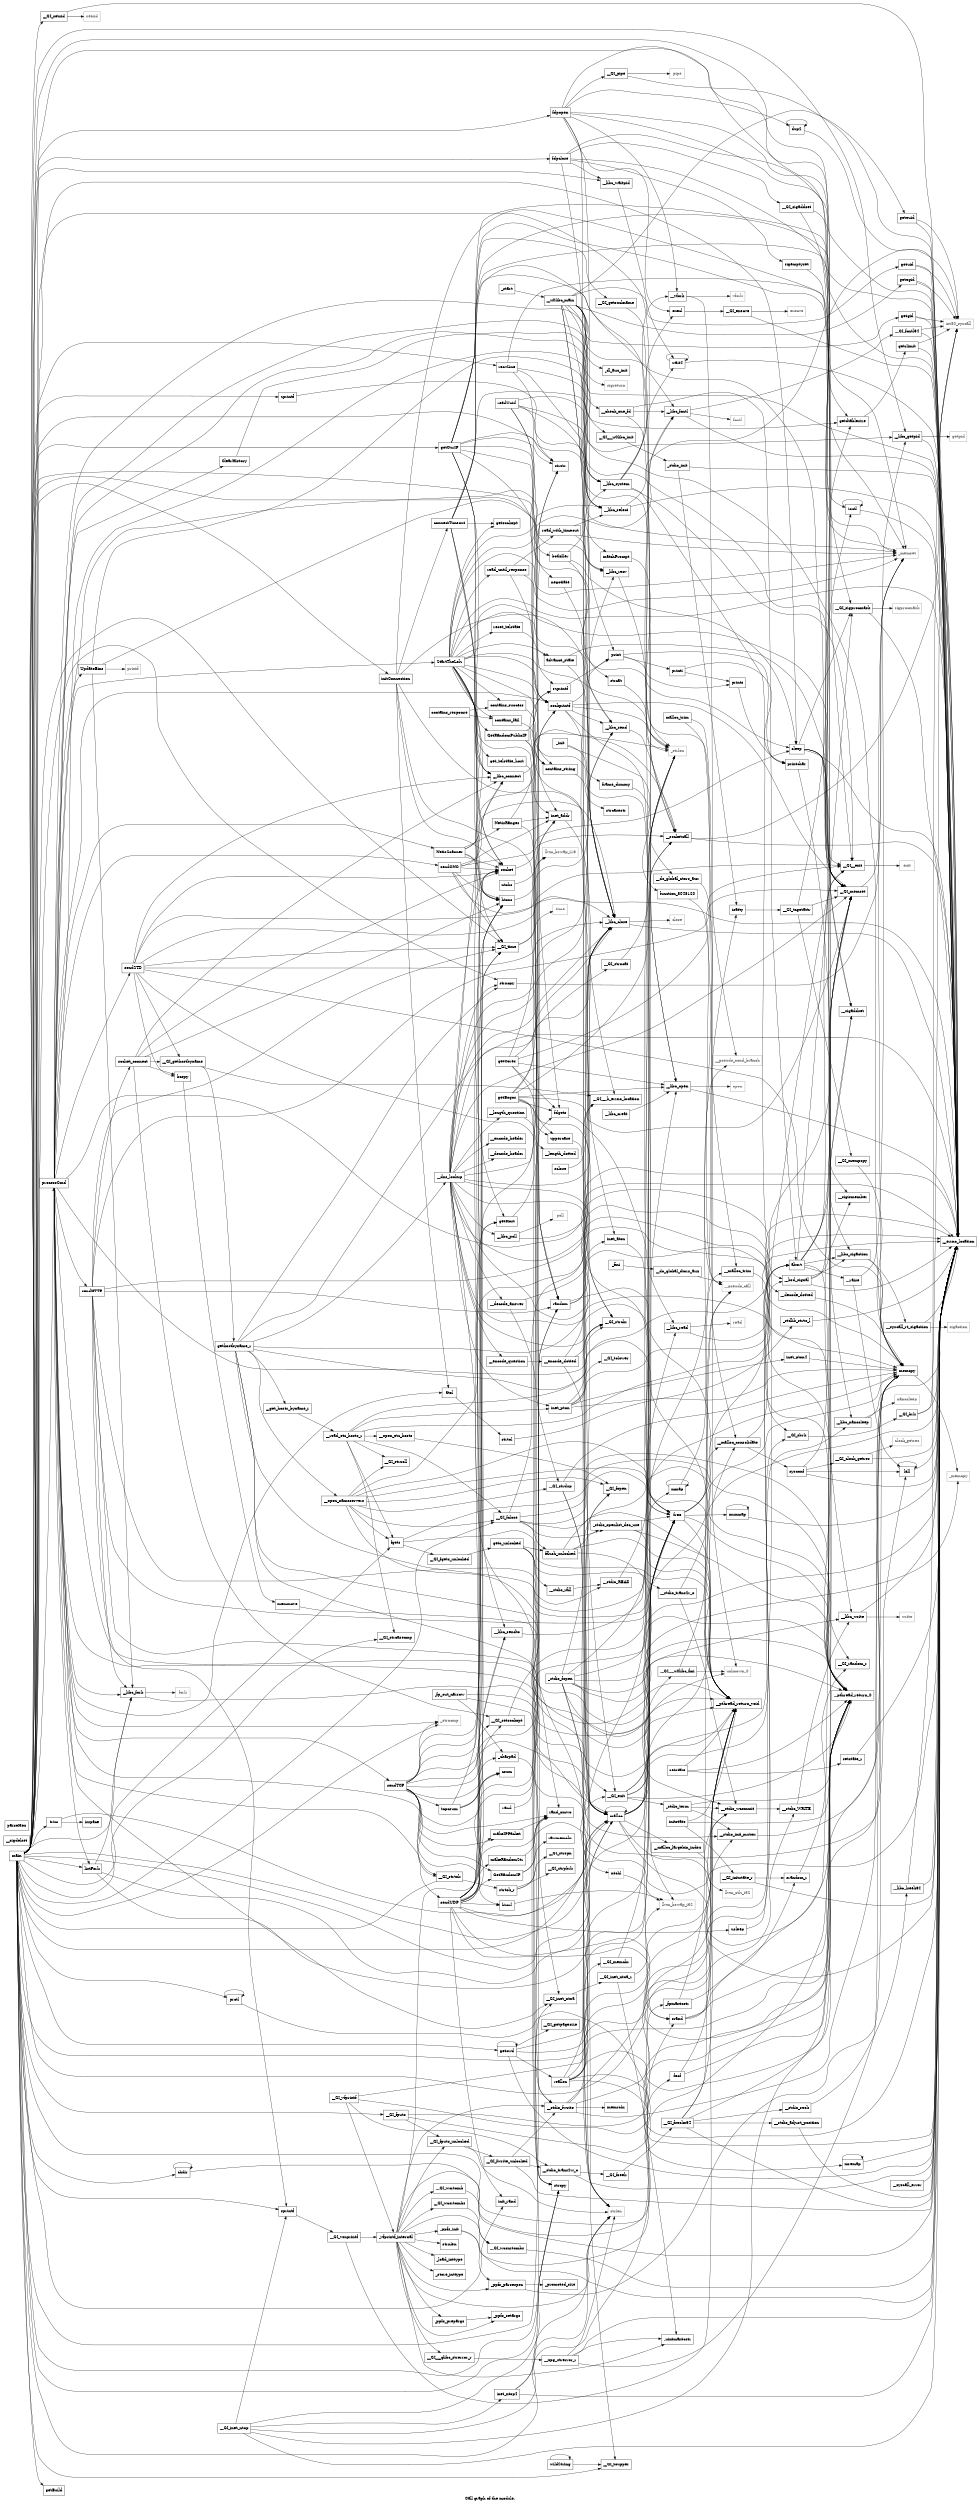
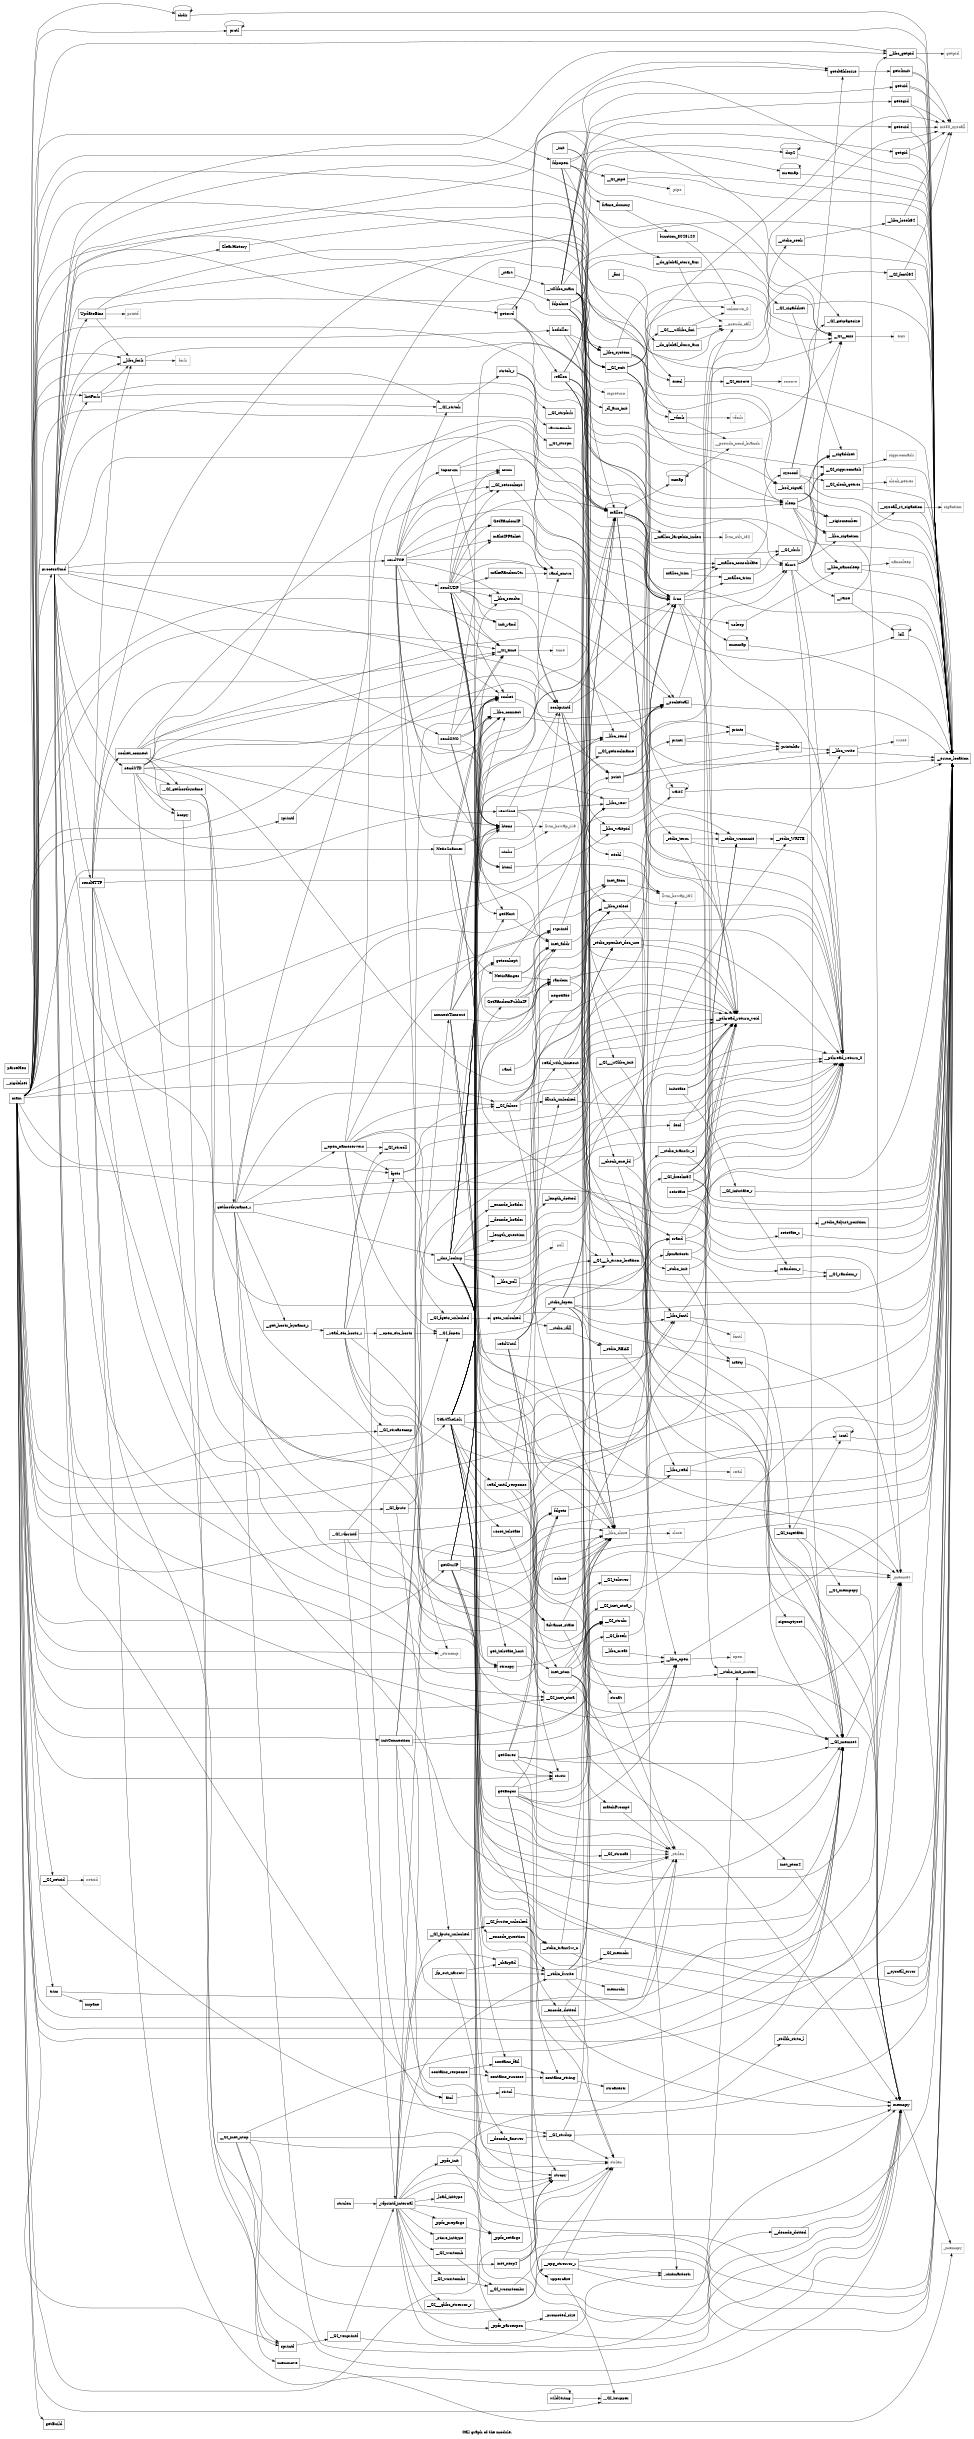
(581, 715) -> none
none -> (577, 845)
(616, 922) -> (616, 1533)
(907, 1415) -> none
(852, 1472) -> (810, 367)
(580, 1601) -> (511, 1331)
(214, 1929) -> (54, 381)
(426, 2241) -> (364, 2204)
